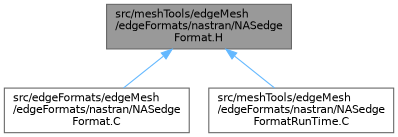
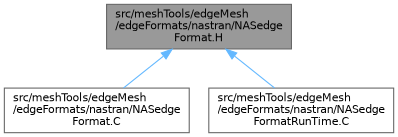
(97, 110) -> (97, 110)
